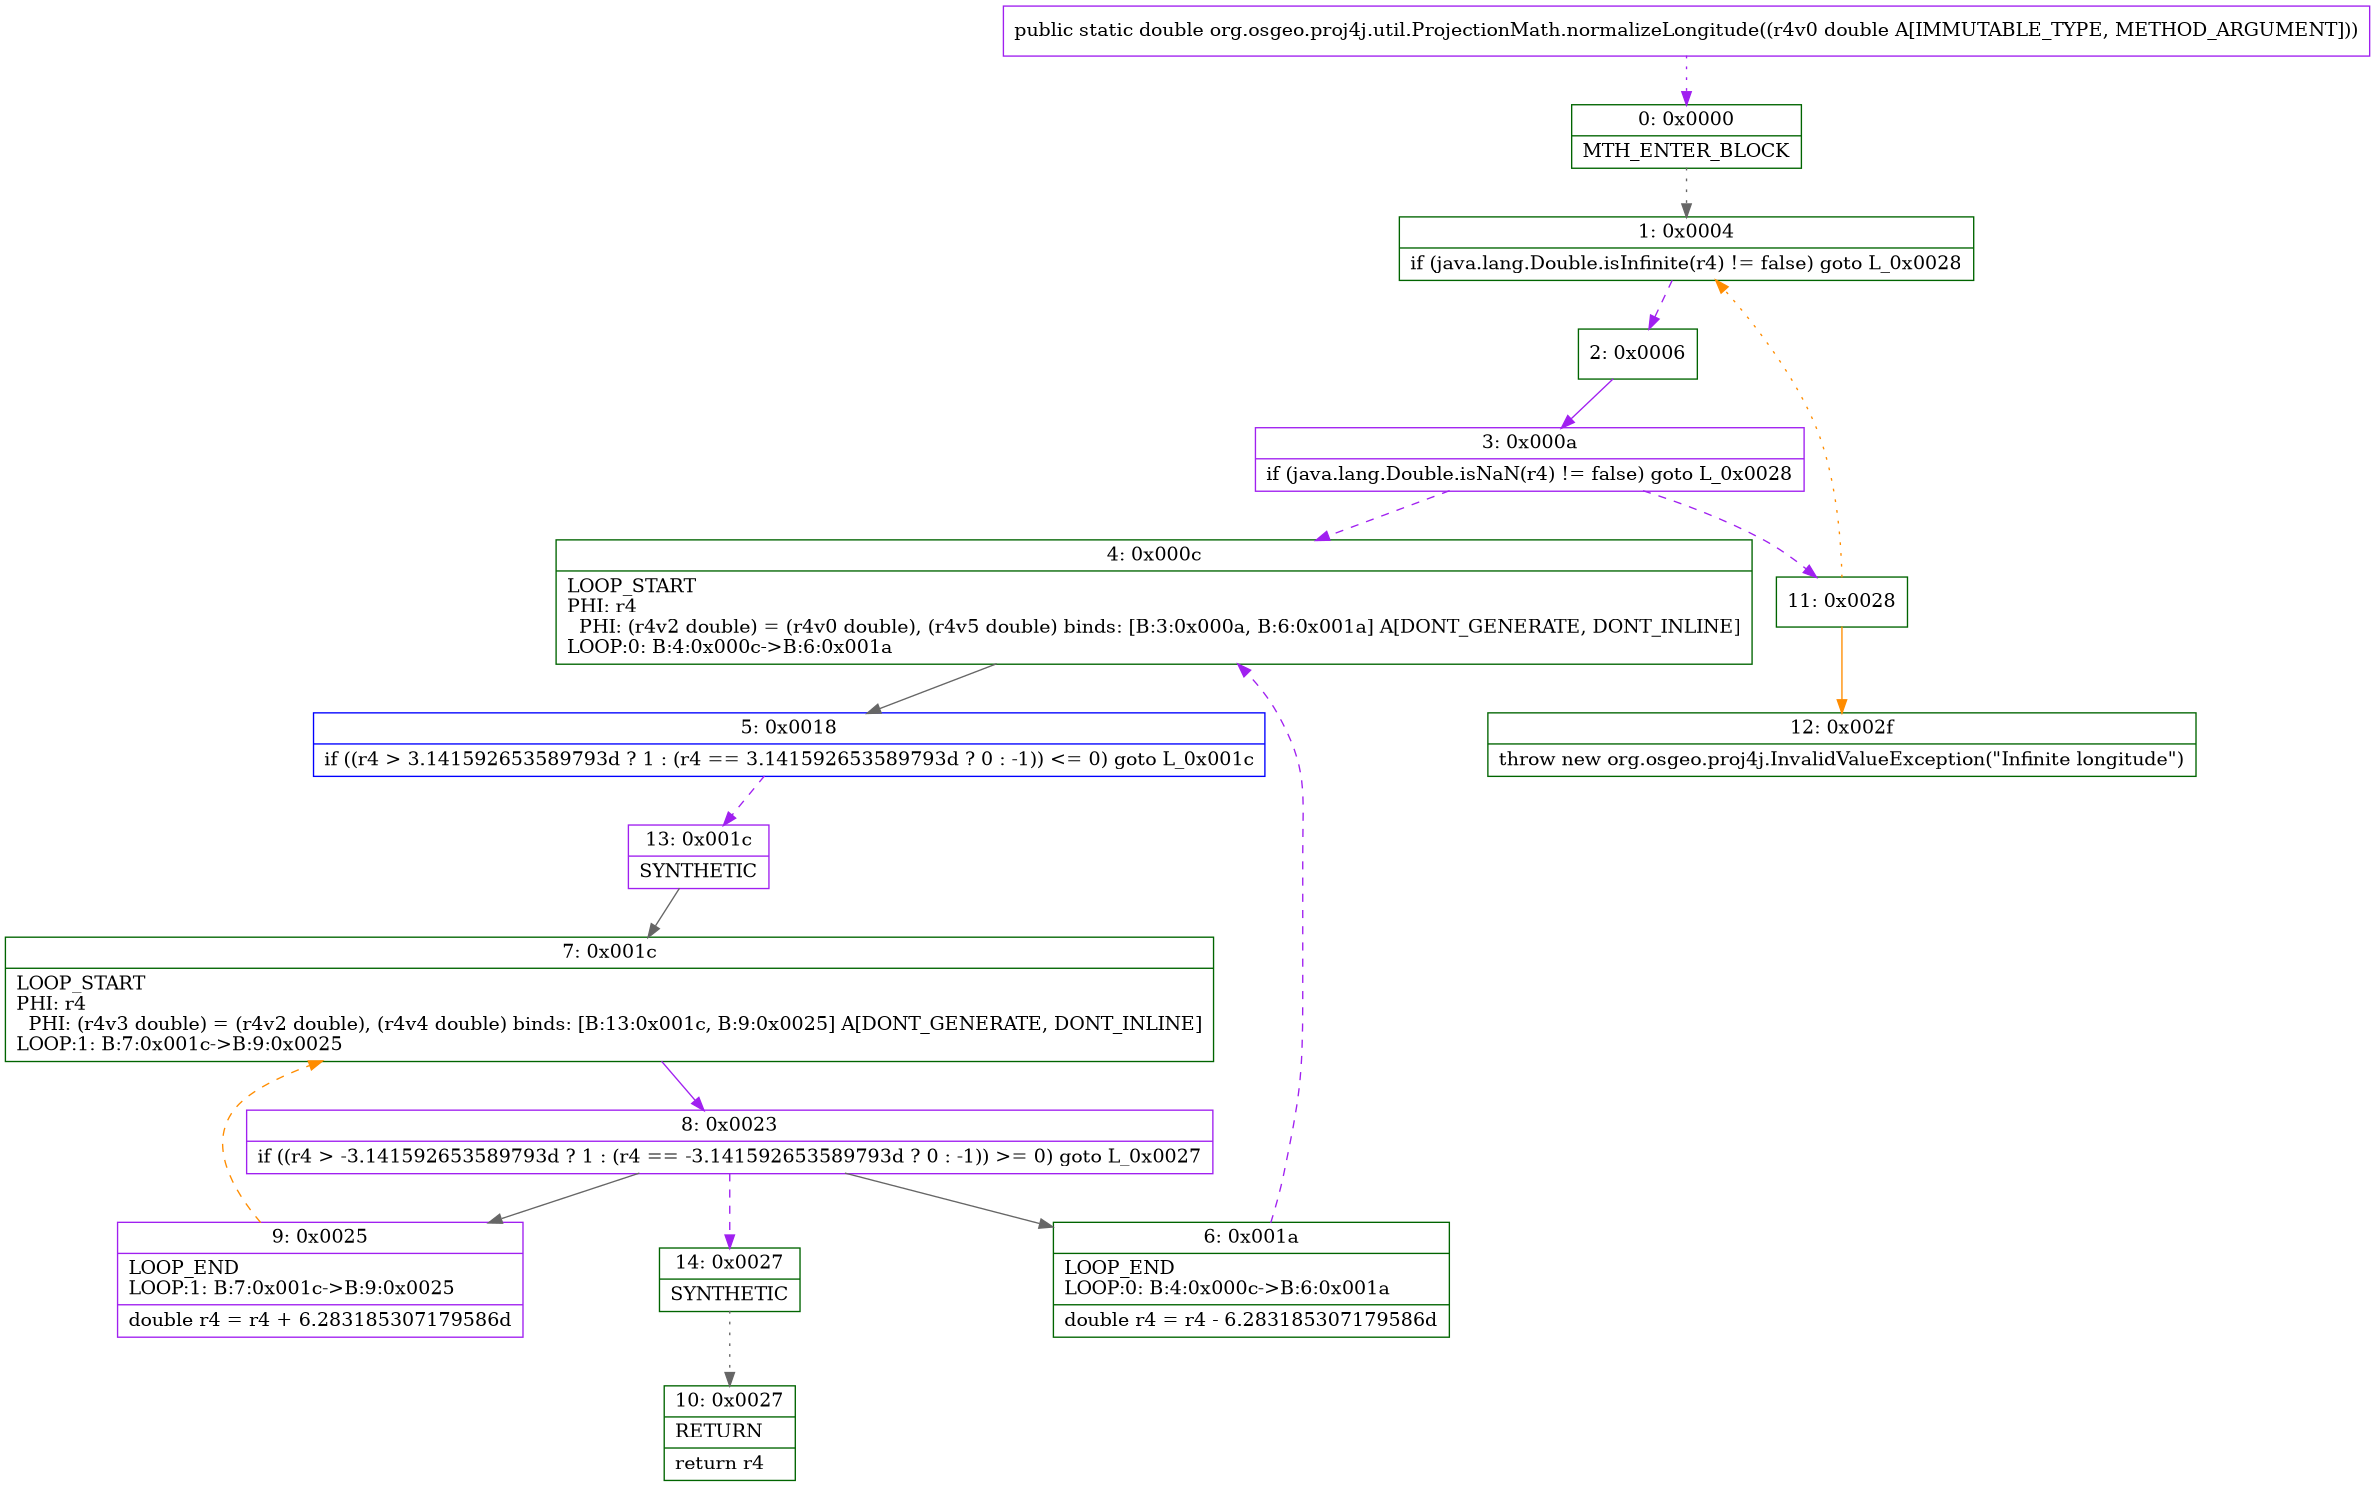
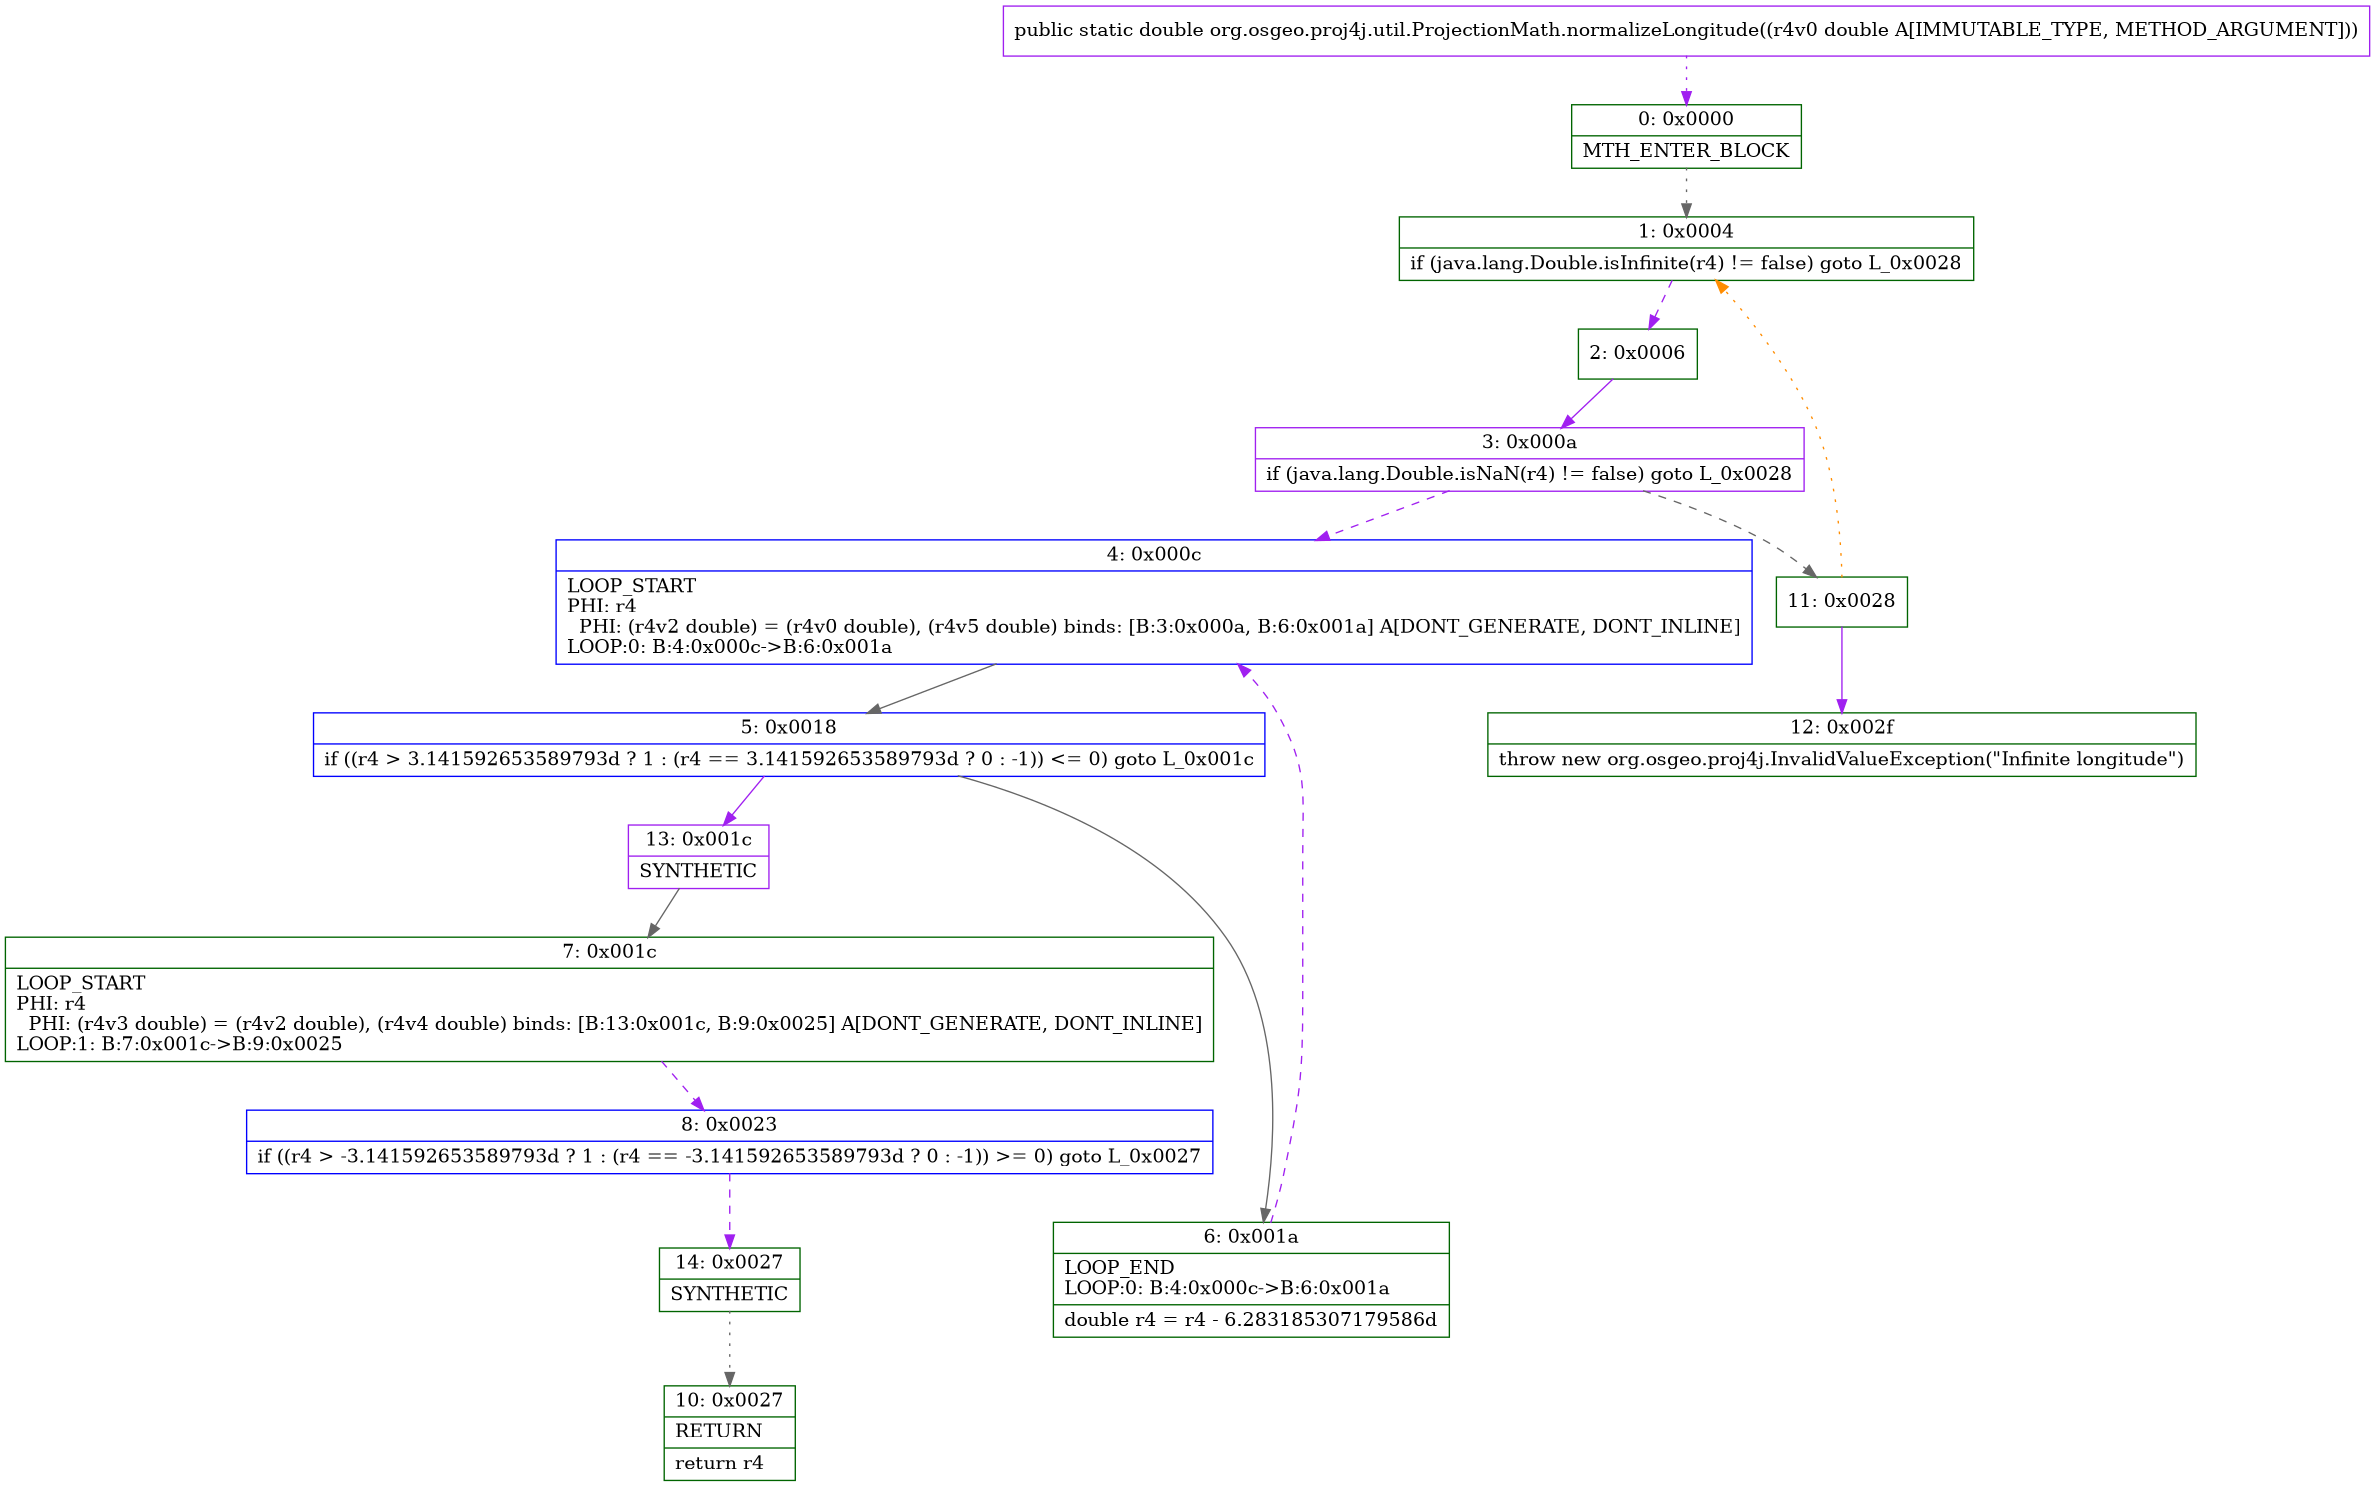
(1728, 523) -> (1728, 523)
(1154, 602) -> (1154, 602)
(1842, 663) -> (1842, 663)
(748, 795) -> (748, 795)
(678, 1081) -> (678, 1081)
(730, 1142) -> (730, 1142)
(942, 1198) -> (1214, 923)
(320, 1280) -> none
